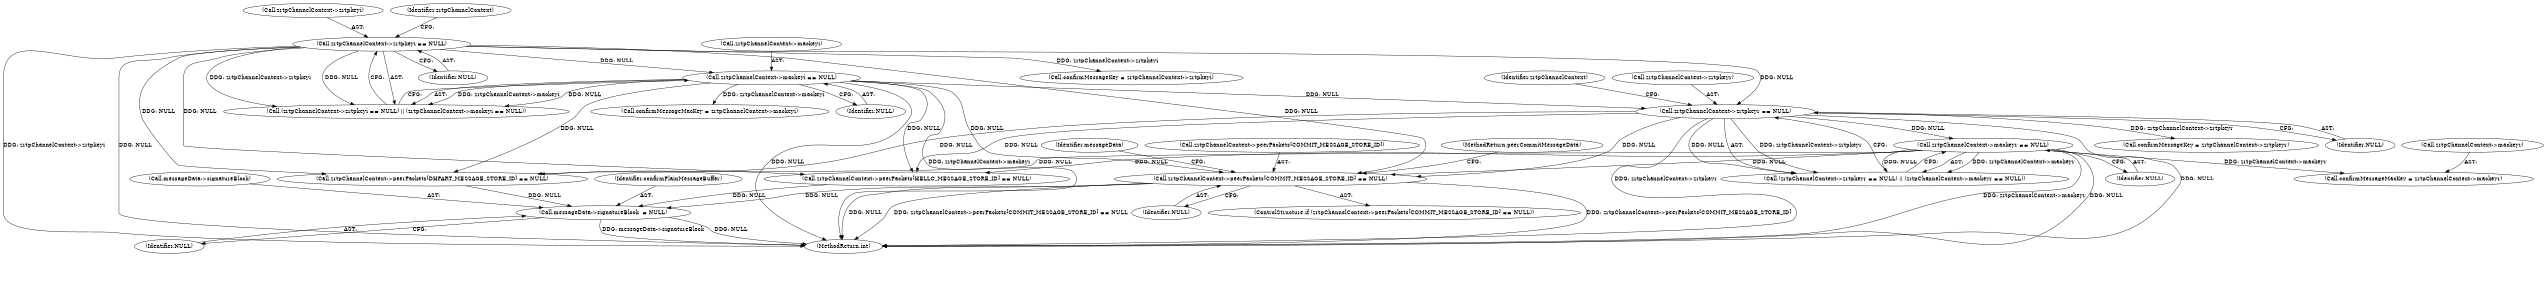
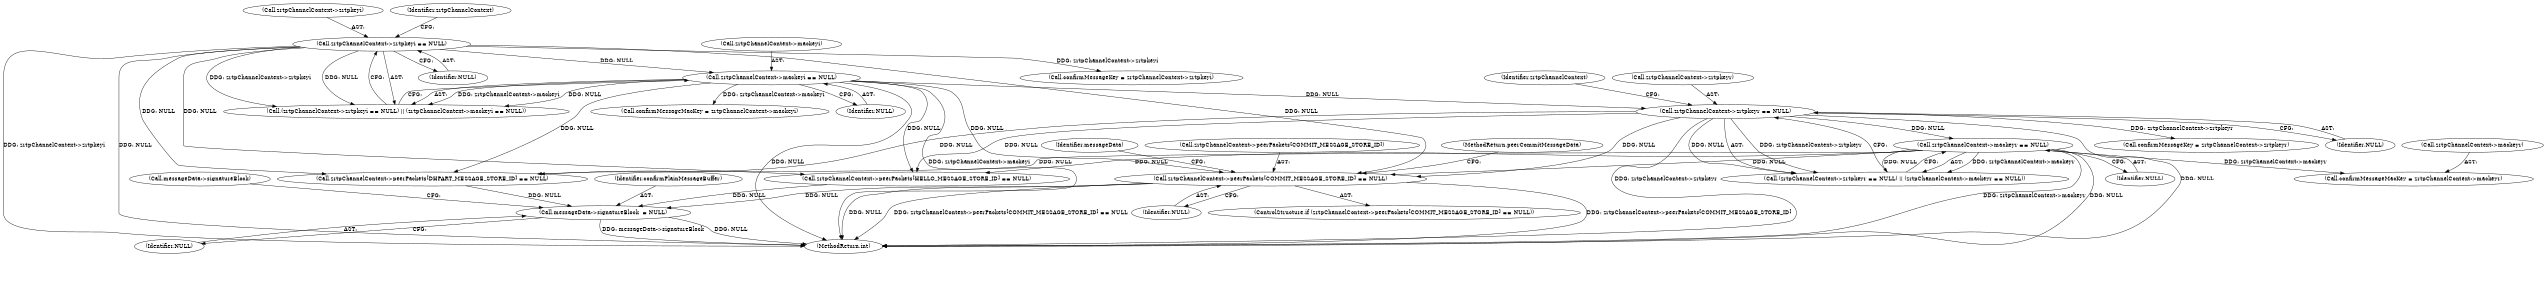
(1132, 53) -> none
(435, 196) -> (435, 196)
